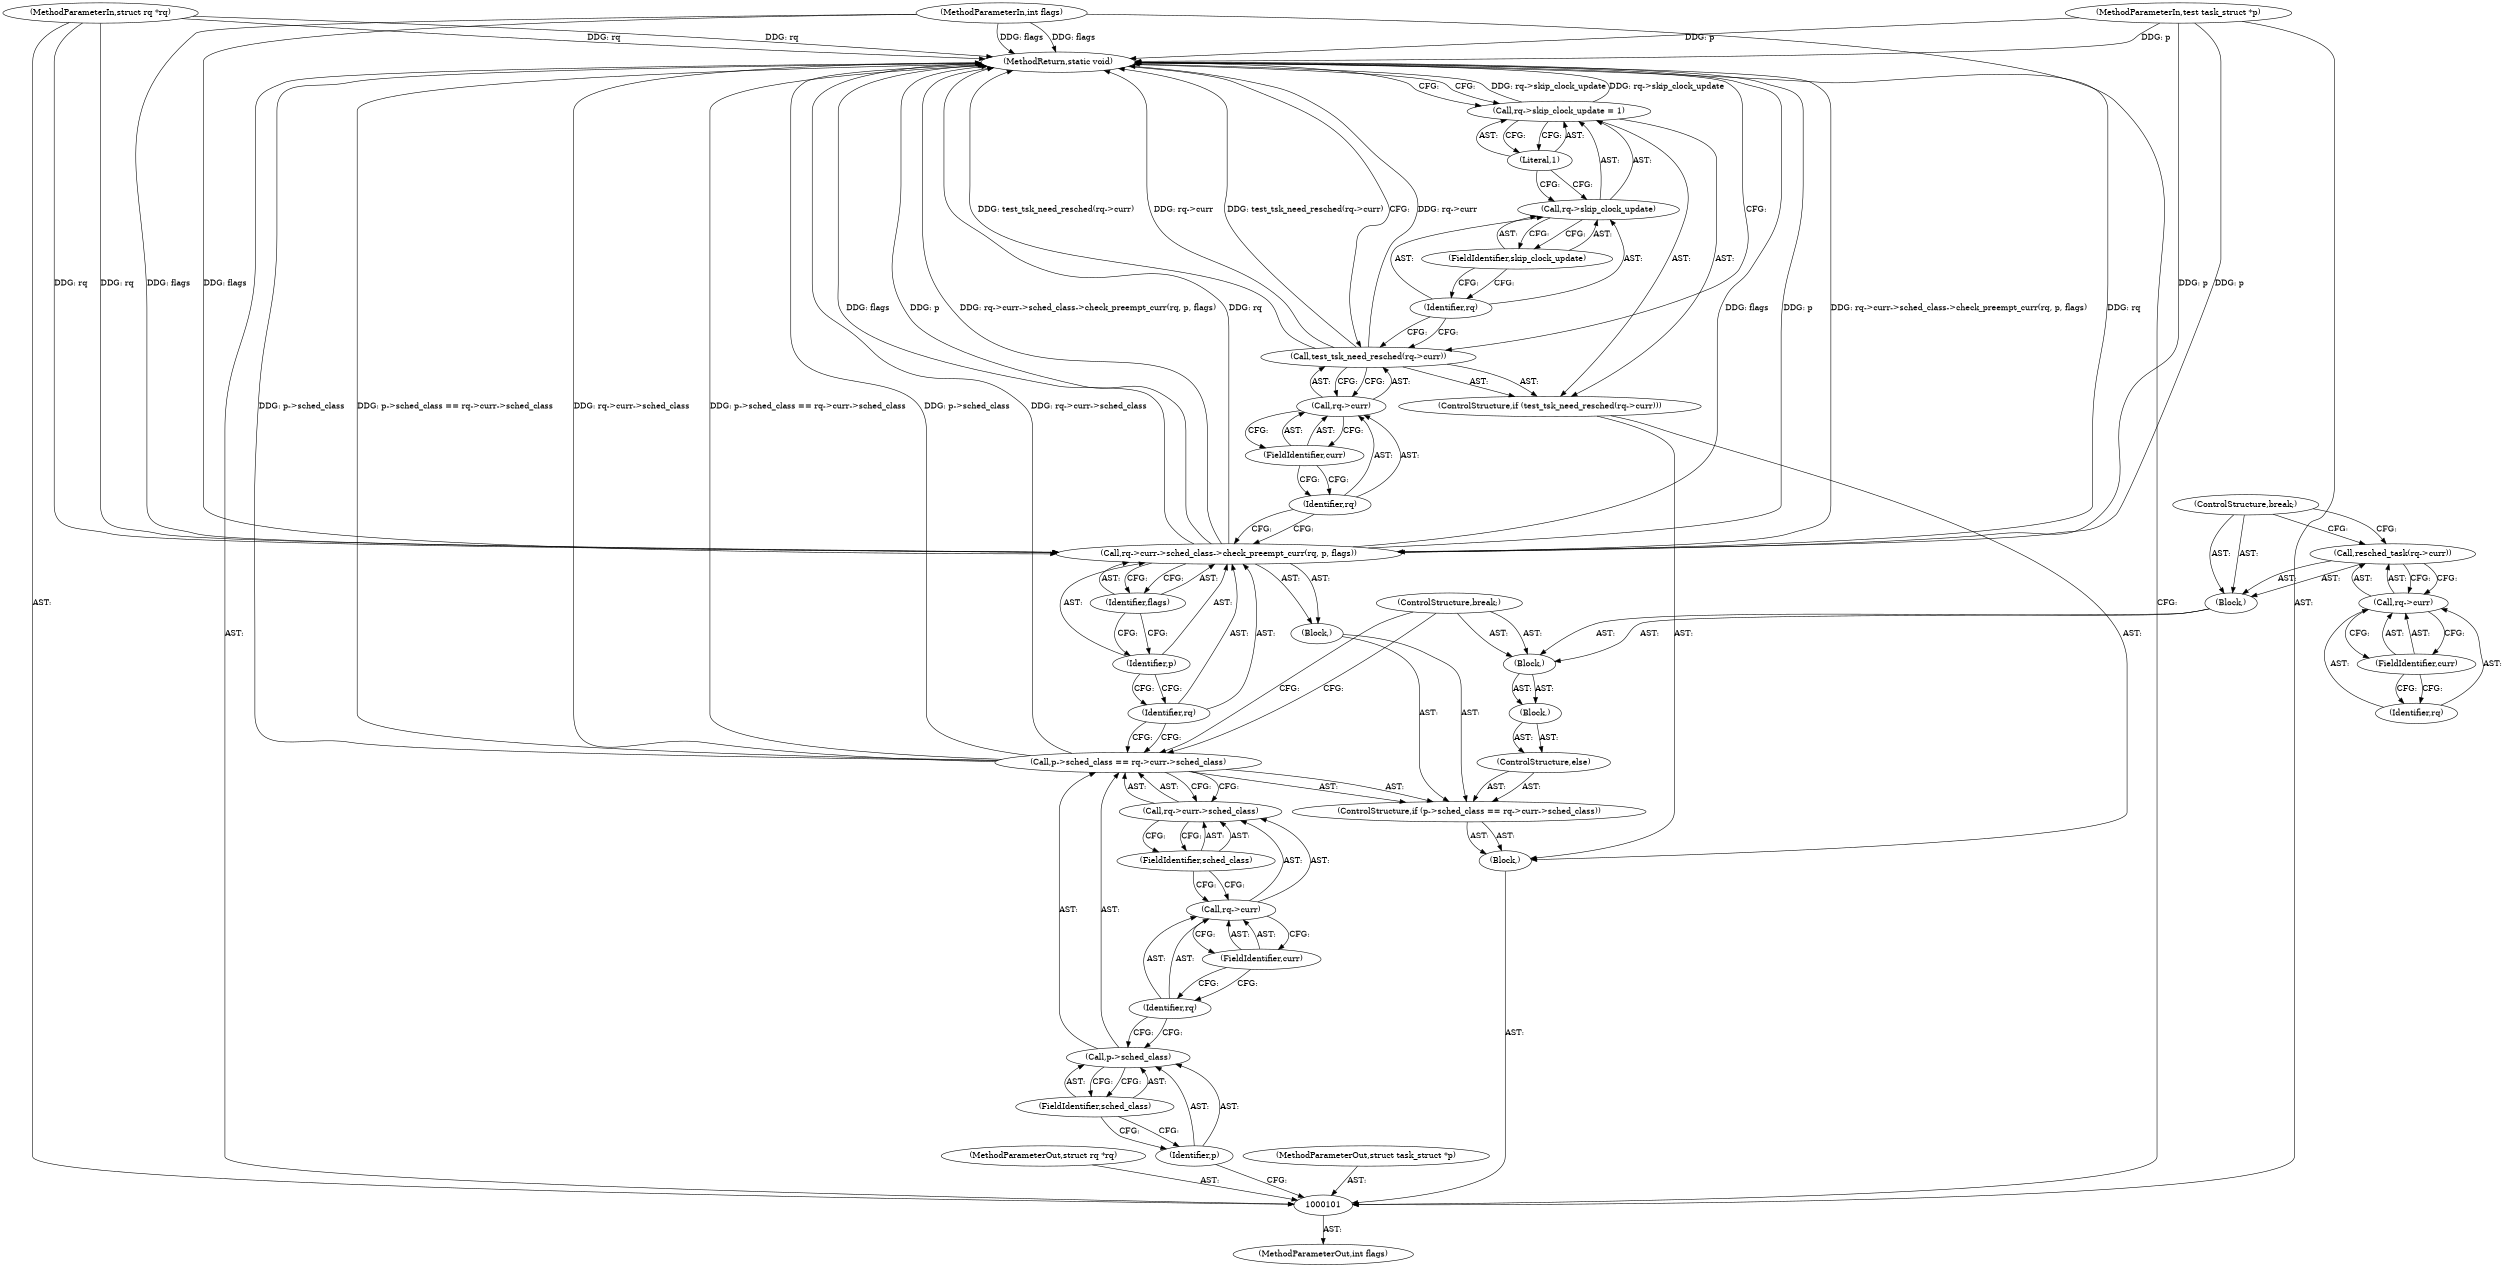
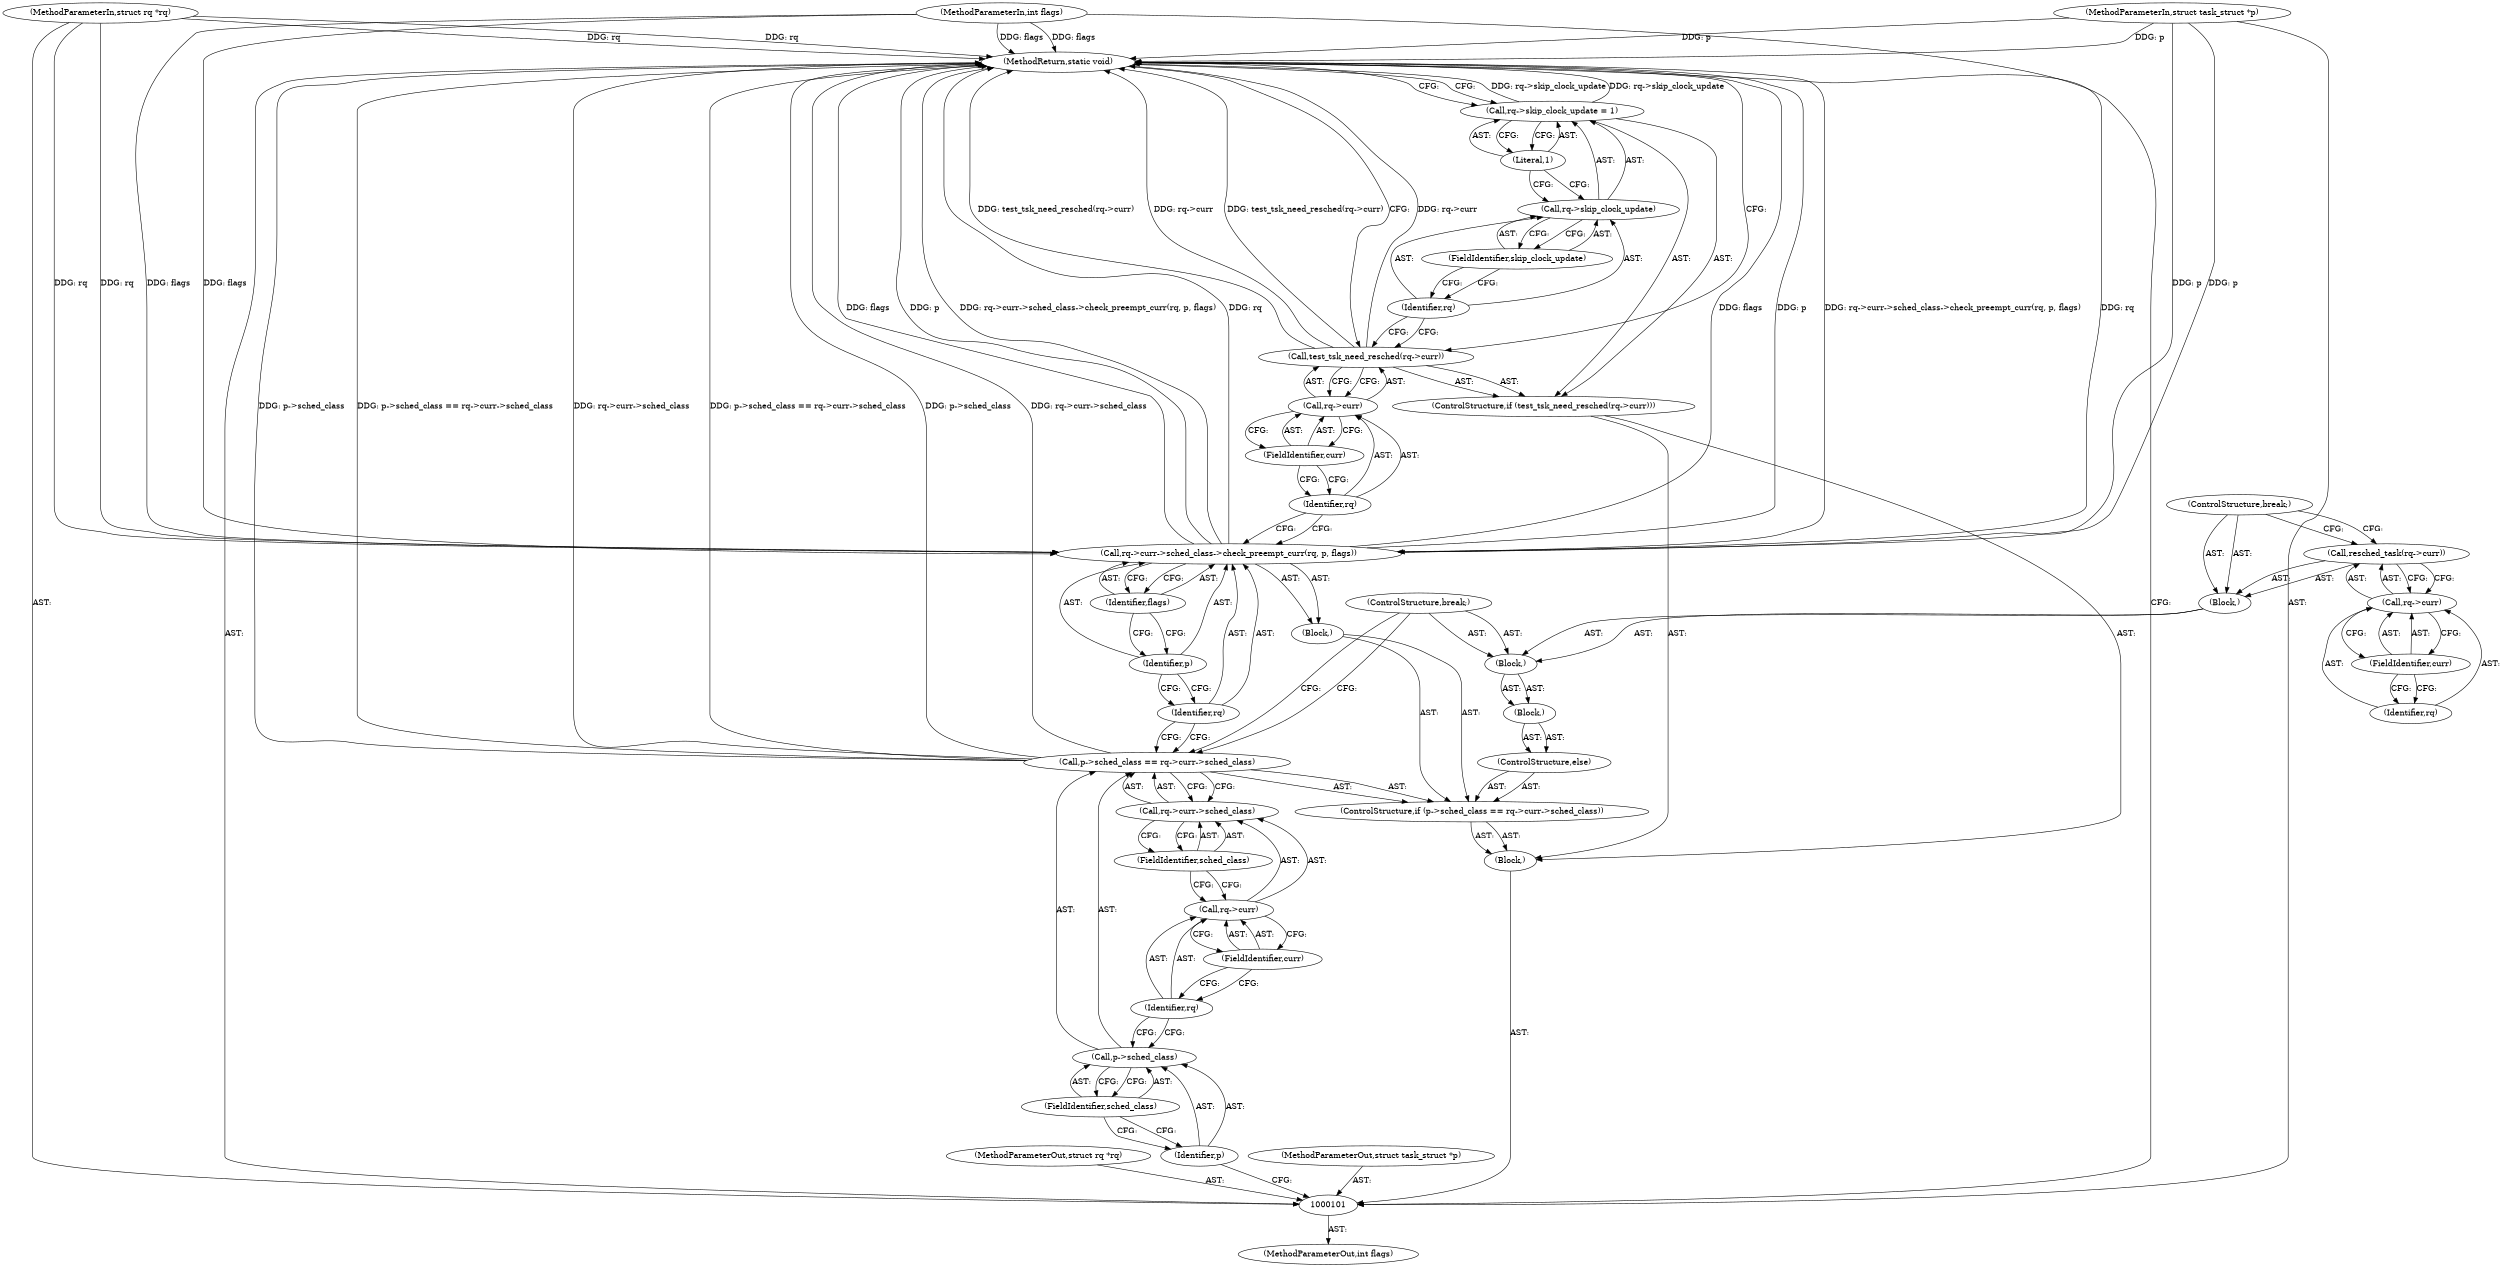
(2179, 13) -> (2172, 13)
